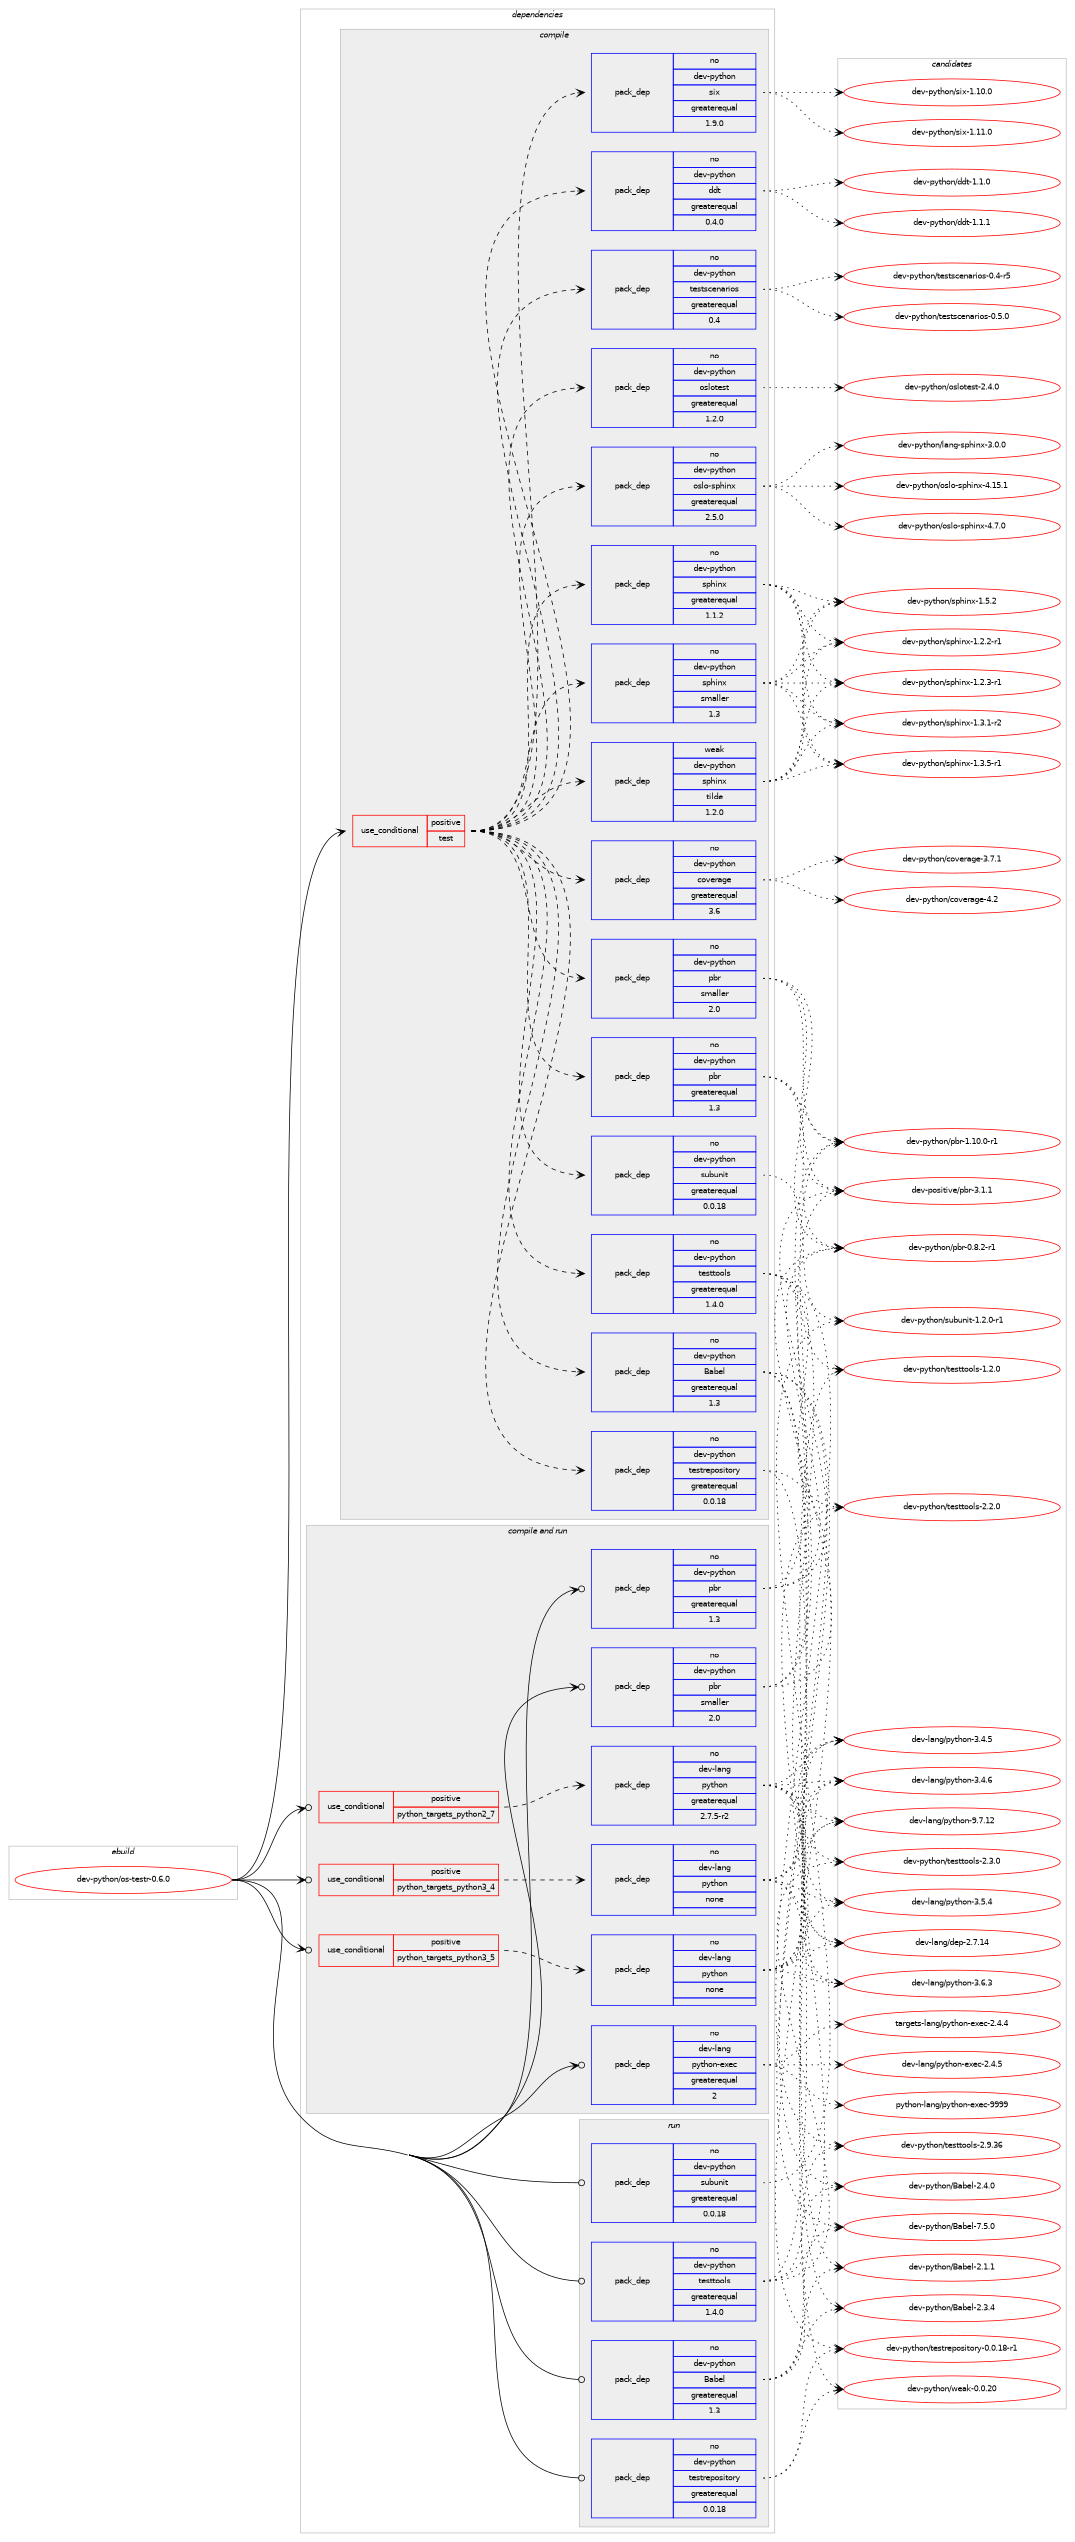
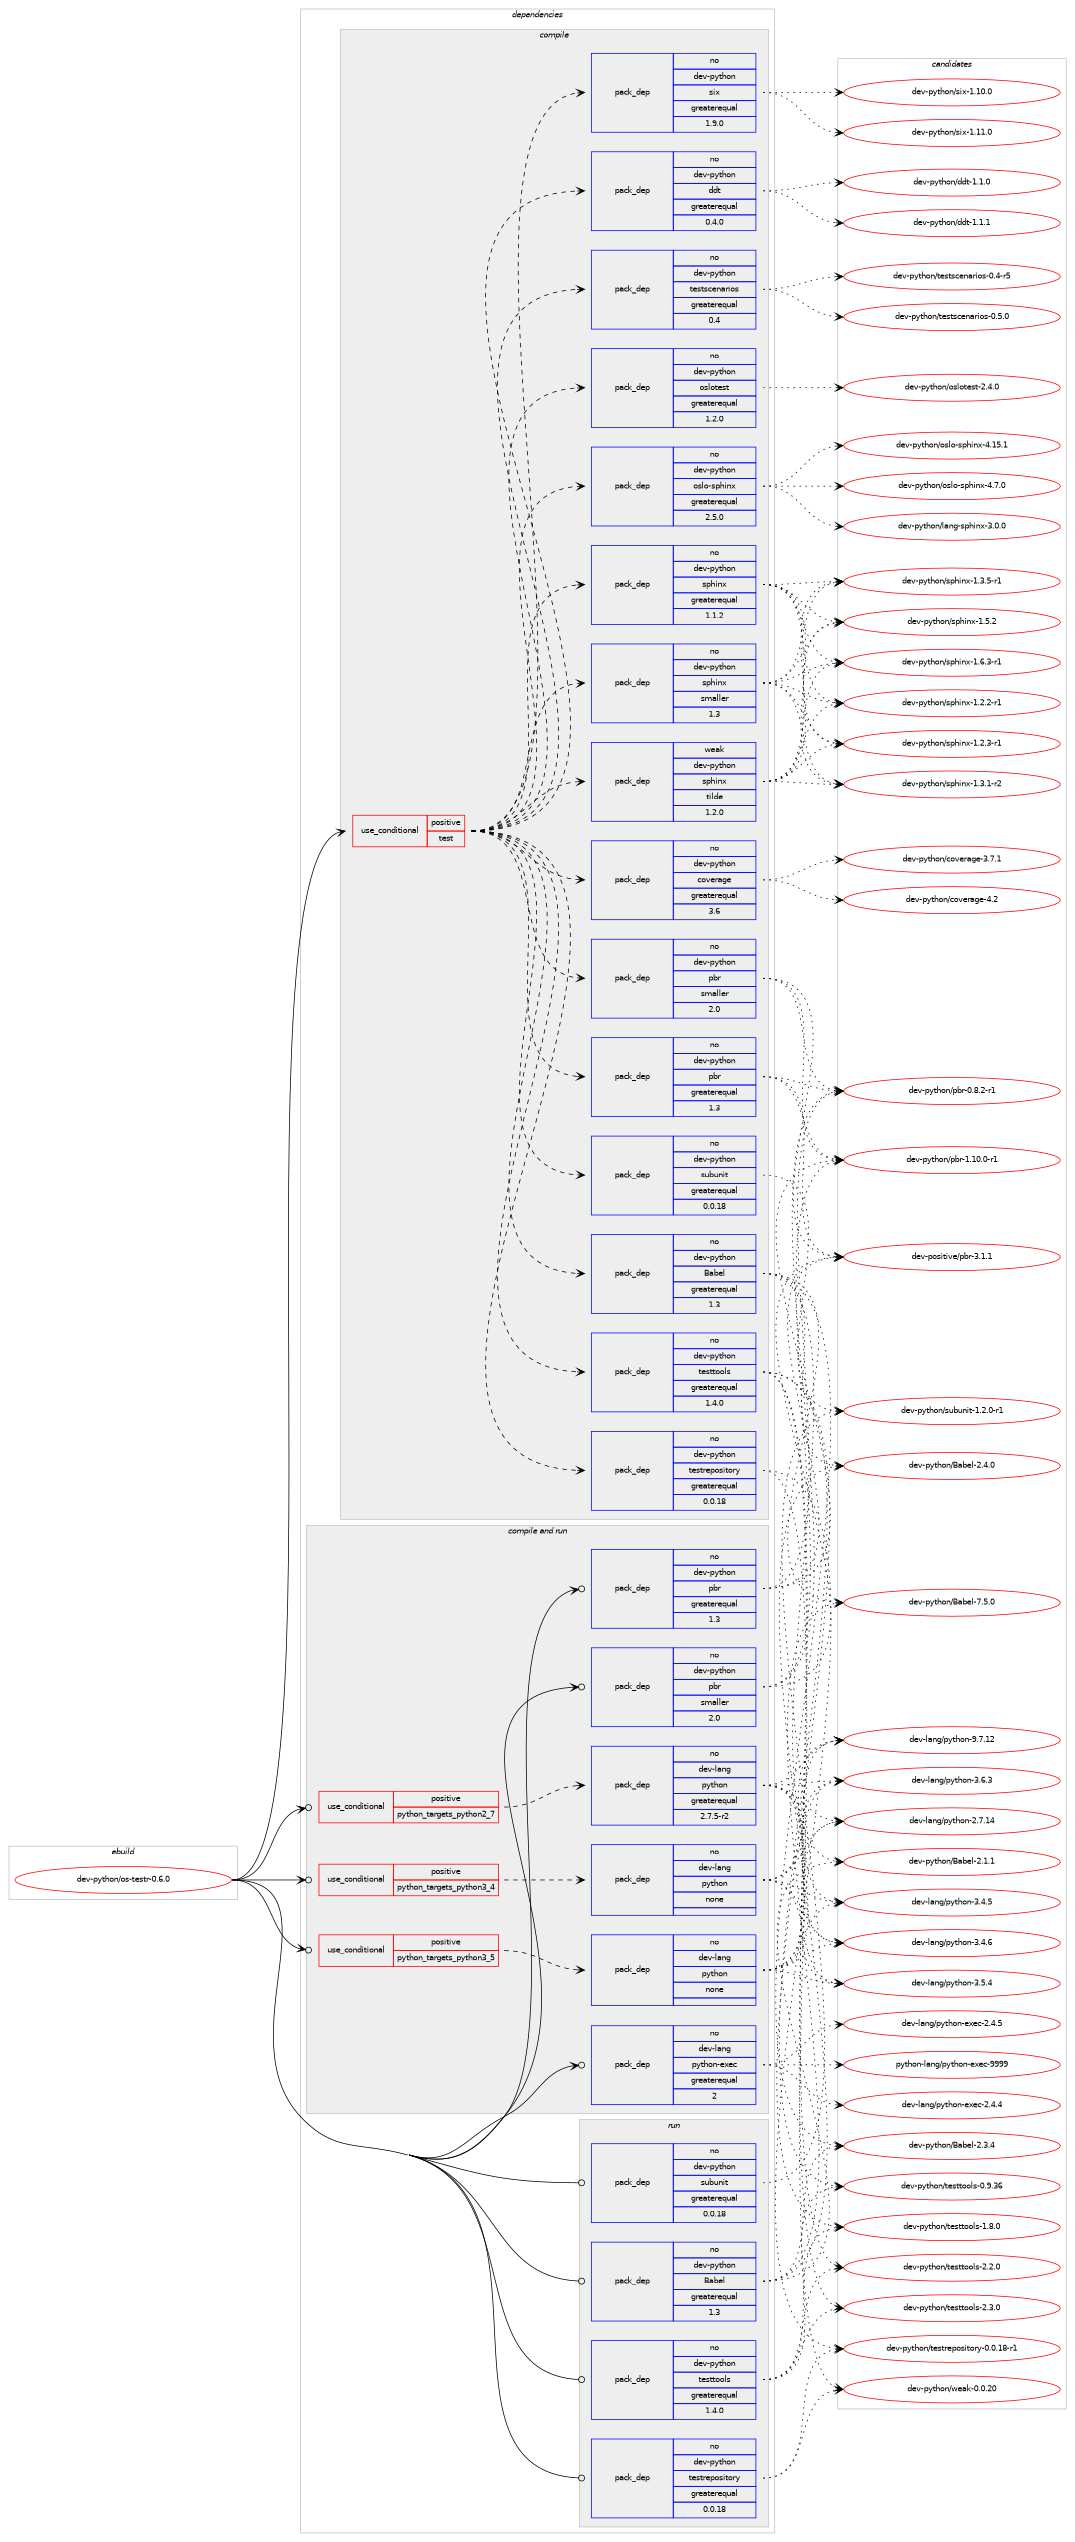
none -> (952, 663)
(952, 1370) -> (952, 2227)
(952, 1943) -> (952, 1821)
(952, 2024) -> (952, 2105)
(952, 2146) -> (952, 2187)
